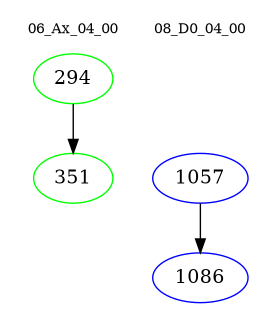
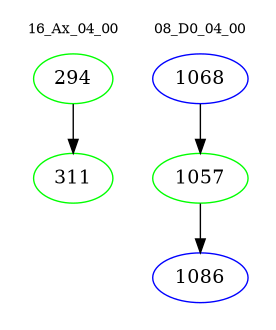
(73, 30) -> (73, 30)
none -> (200, 79)
(73, 178) -> (73, 178)
(200, 178) -> (200, 178)
